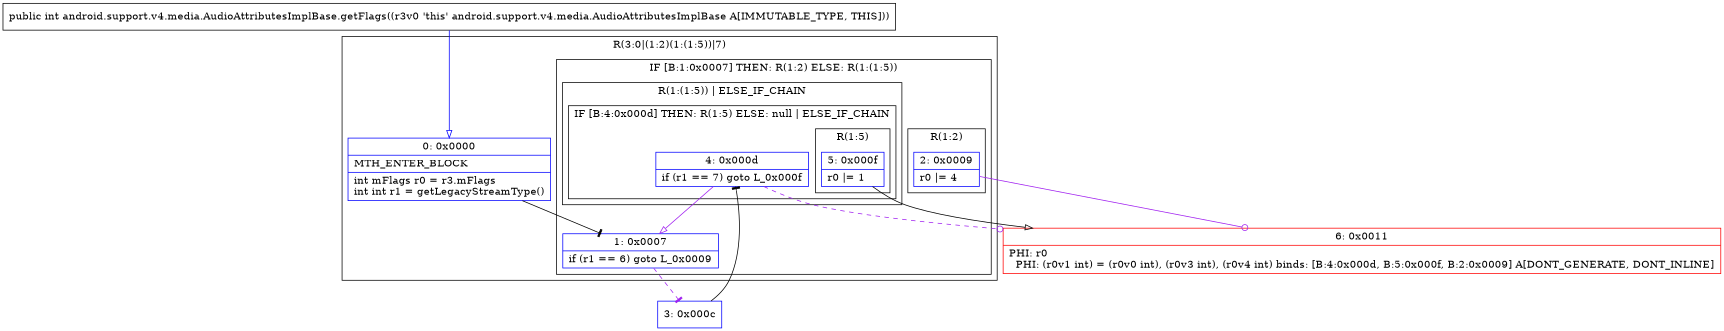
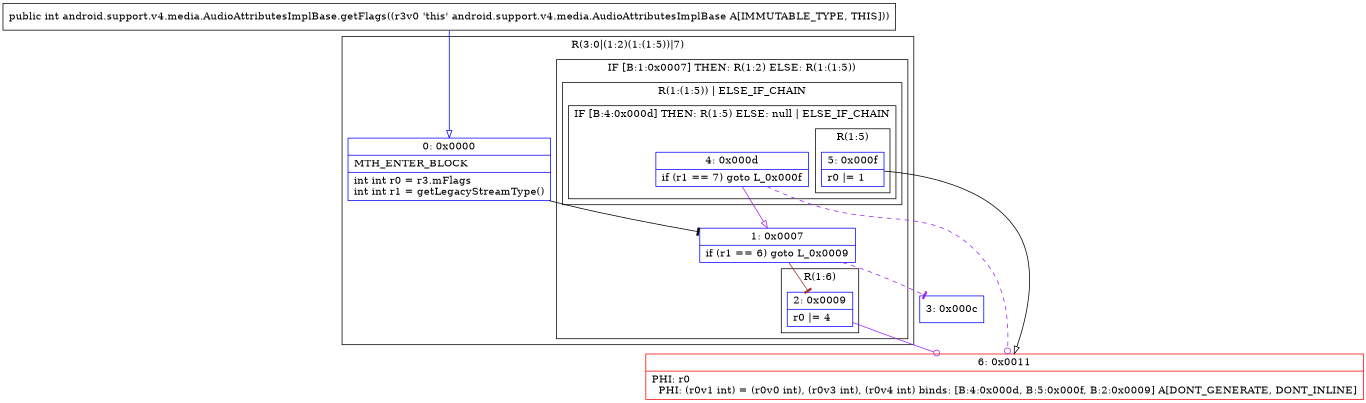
(947, 137) -> (820, 277)
(425, 181) -> (413, 181)
(738, 250) -> none
none -> (798, 276)
